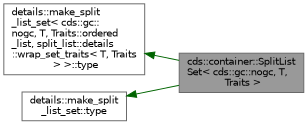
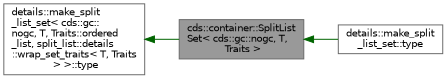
(158, 90) -> (326, 39)
